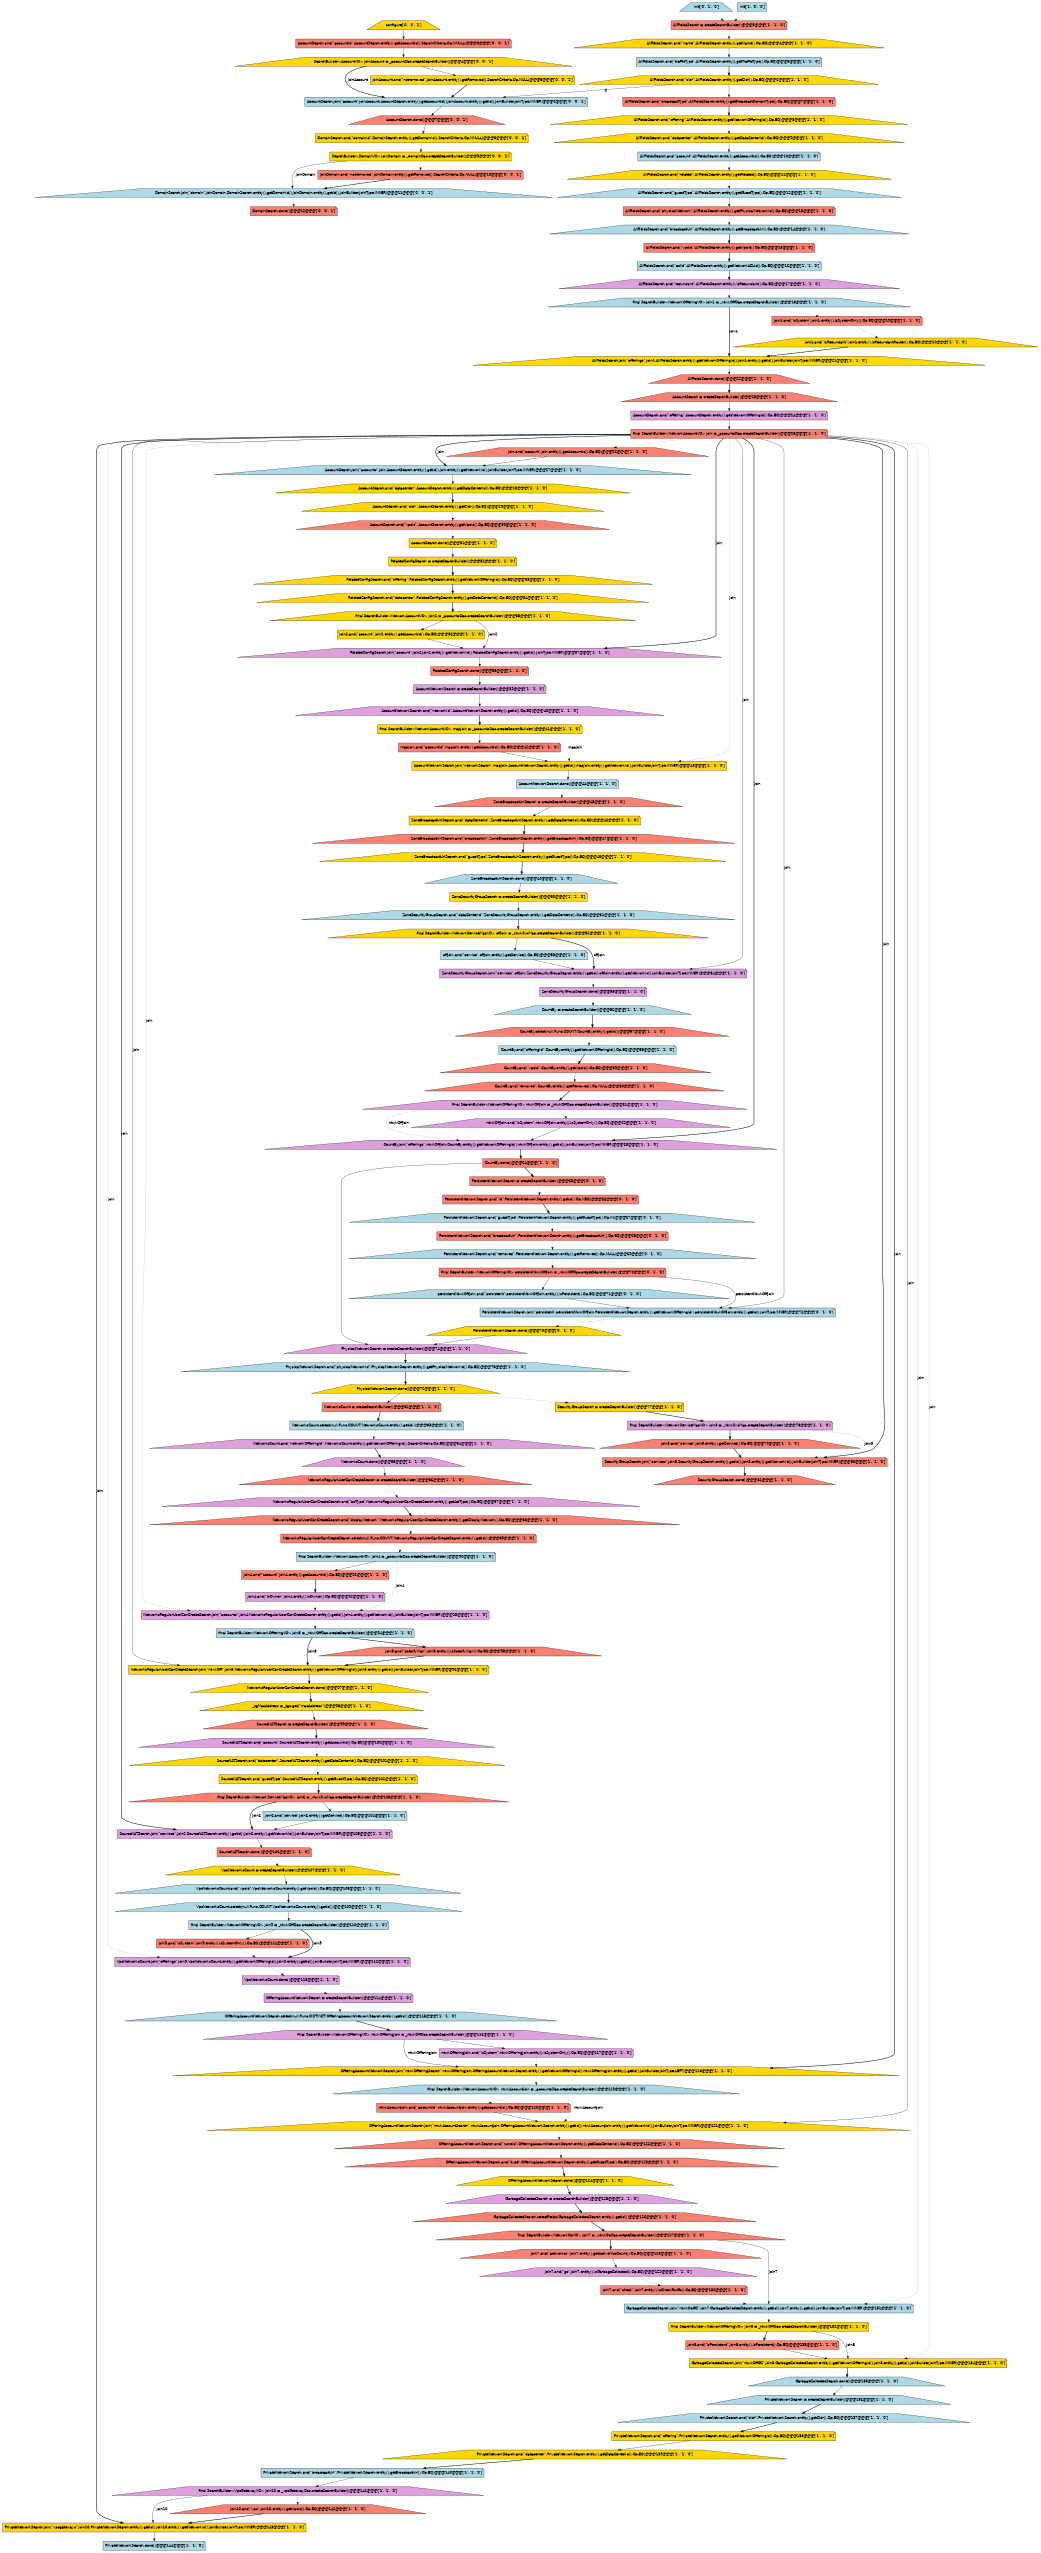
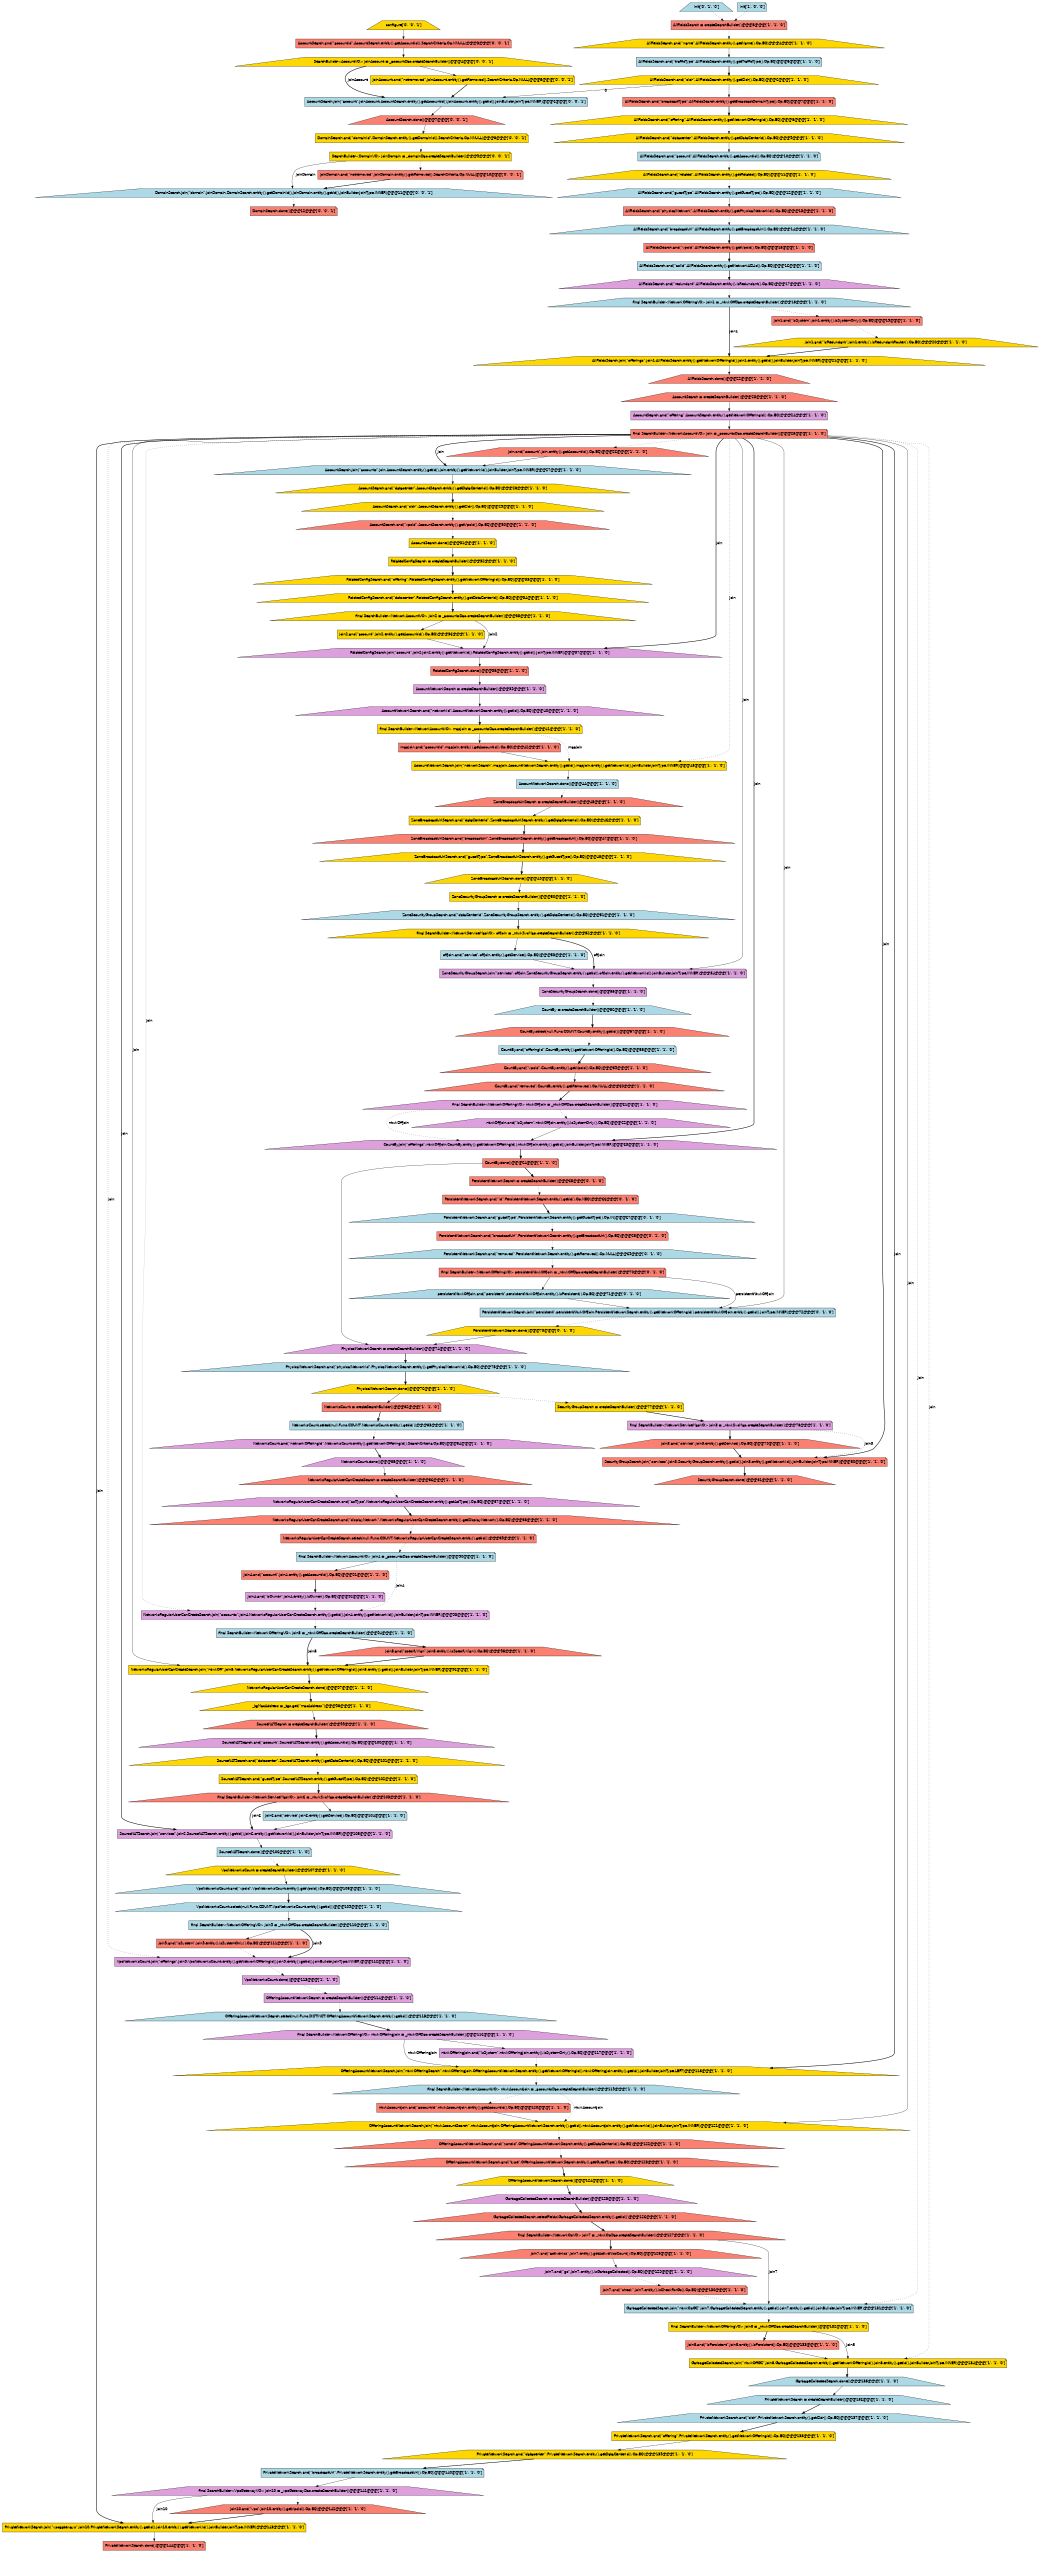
(729, 387) -> none
(521, 879) -> (521, 879)
(264, 1852) -> (264, 1852)
(154, 2546) -> (154, 2546)
